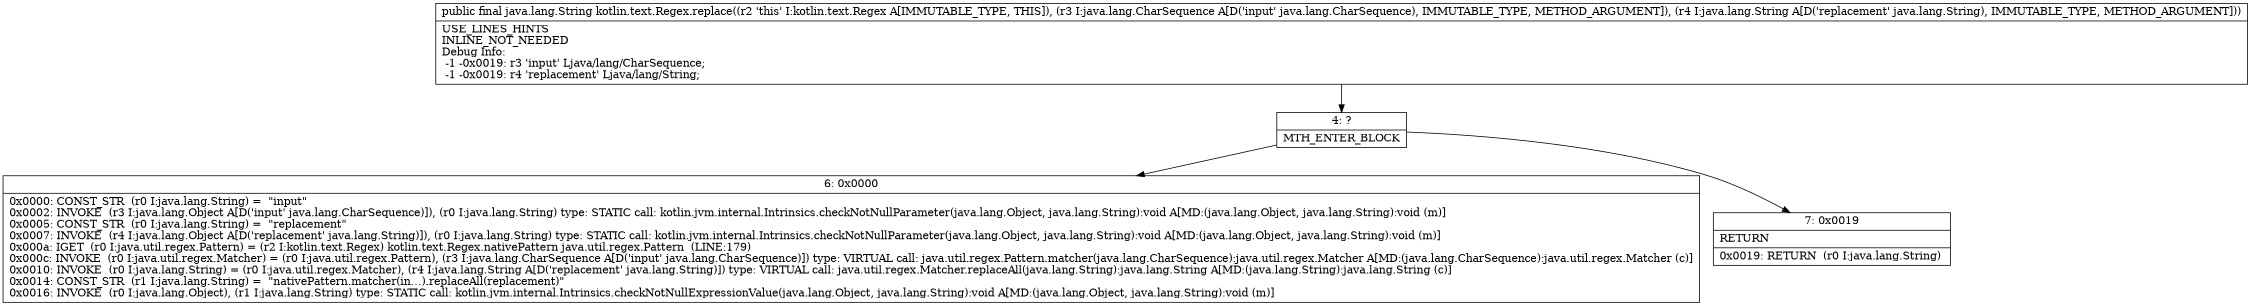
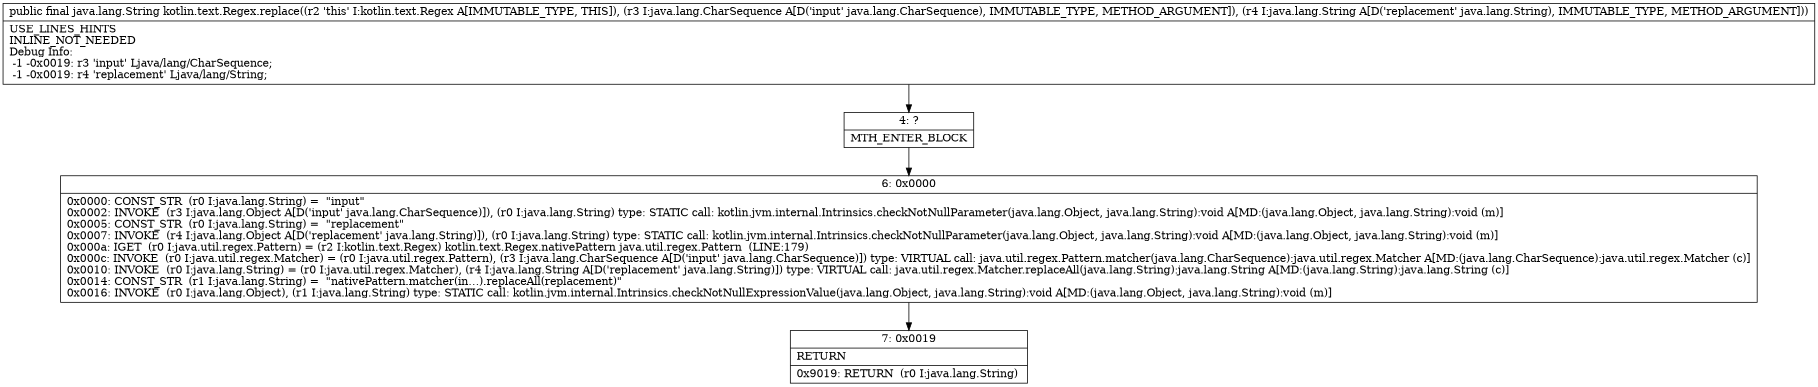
(1599, 151) -> (909, 312)
(1832, 256) -> (909, 374)
